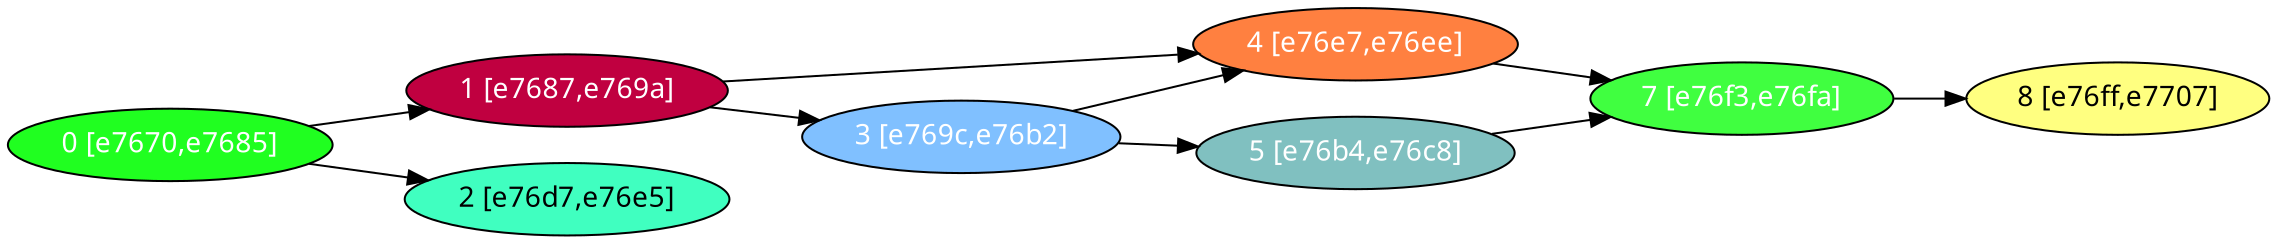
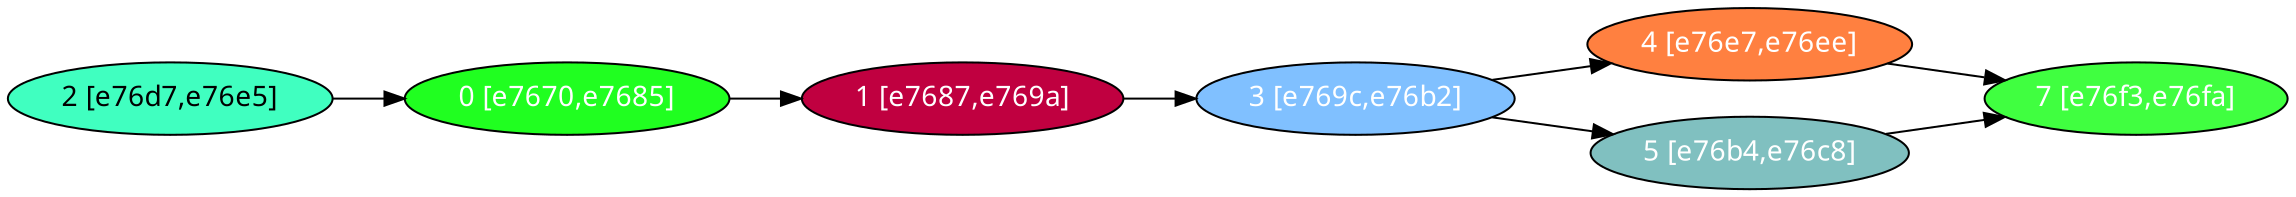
(951, 68) -> none
(2118, 99) -> none
(359, 171) -> (358, 99)
